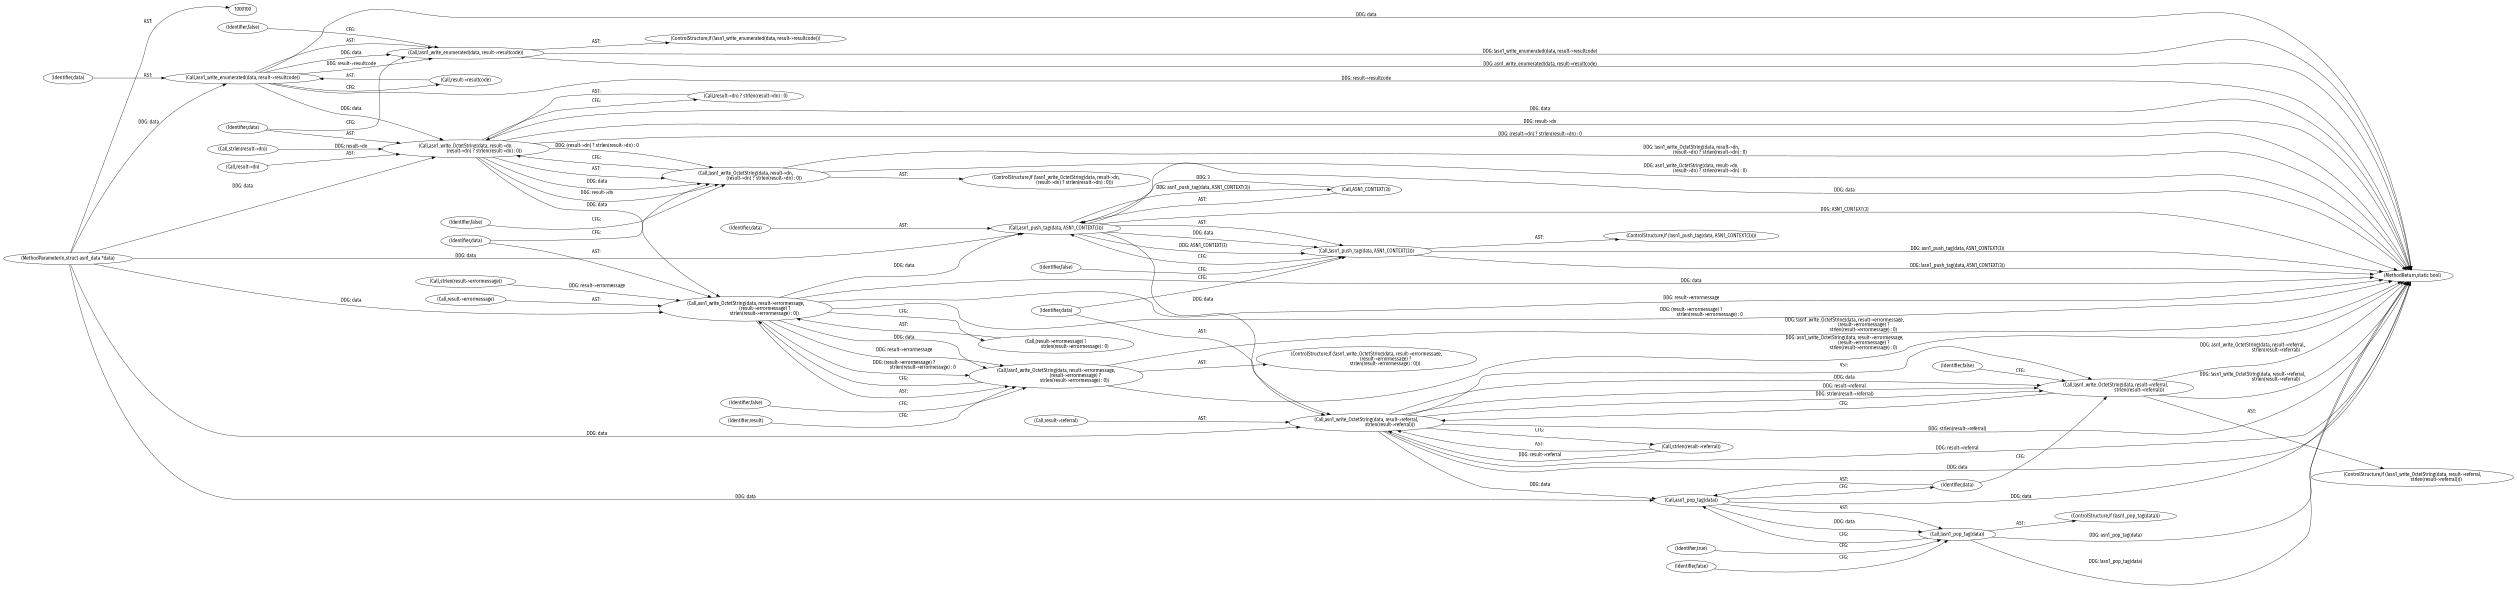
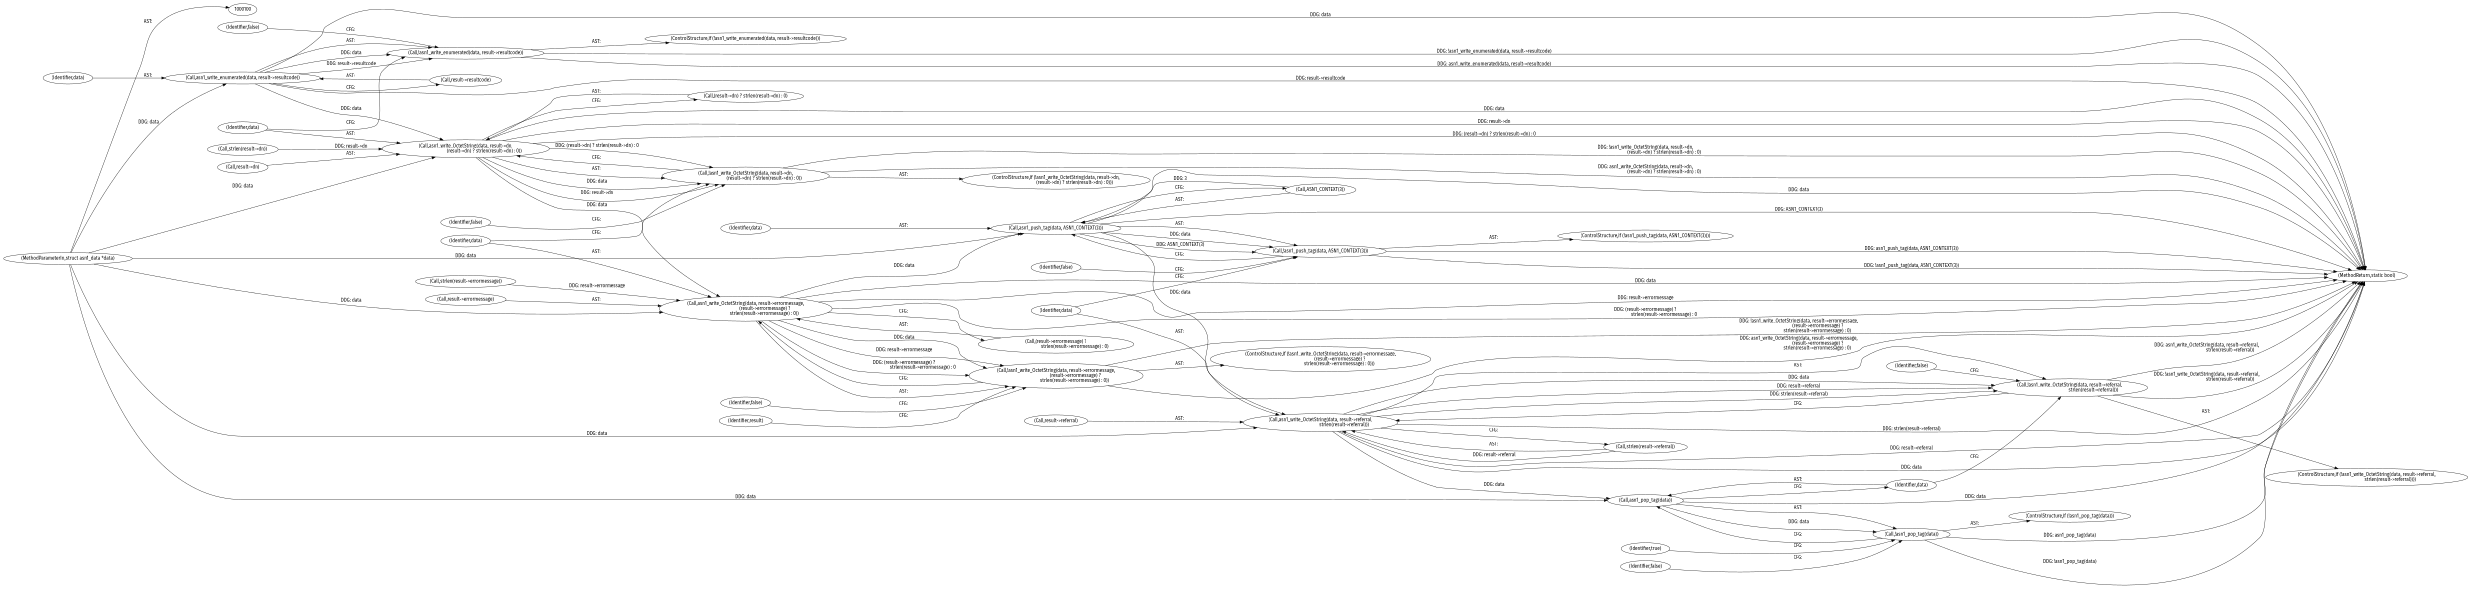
(1203, 188) -> (1180, 188)
